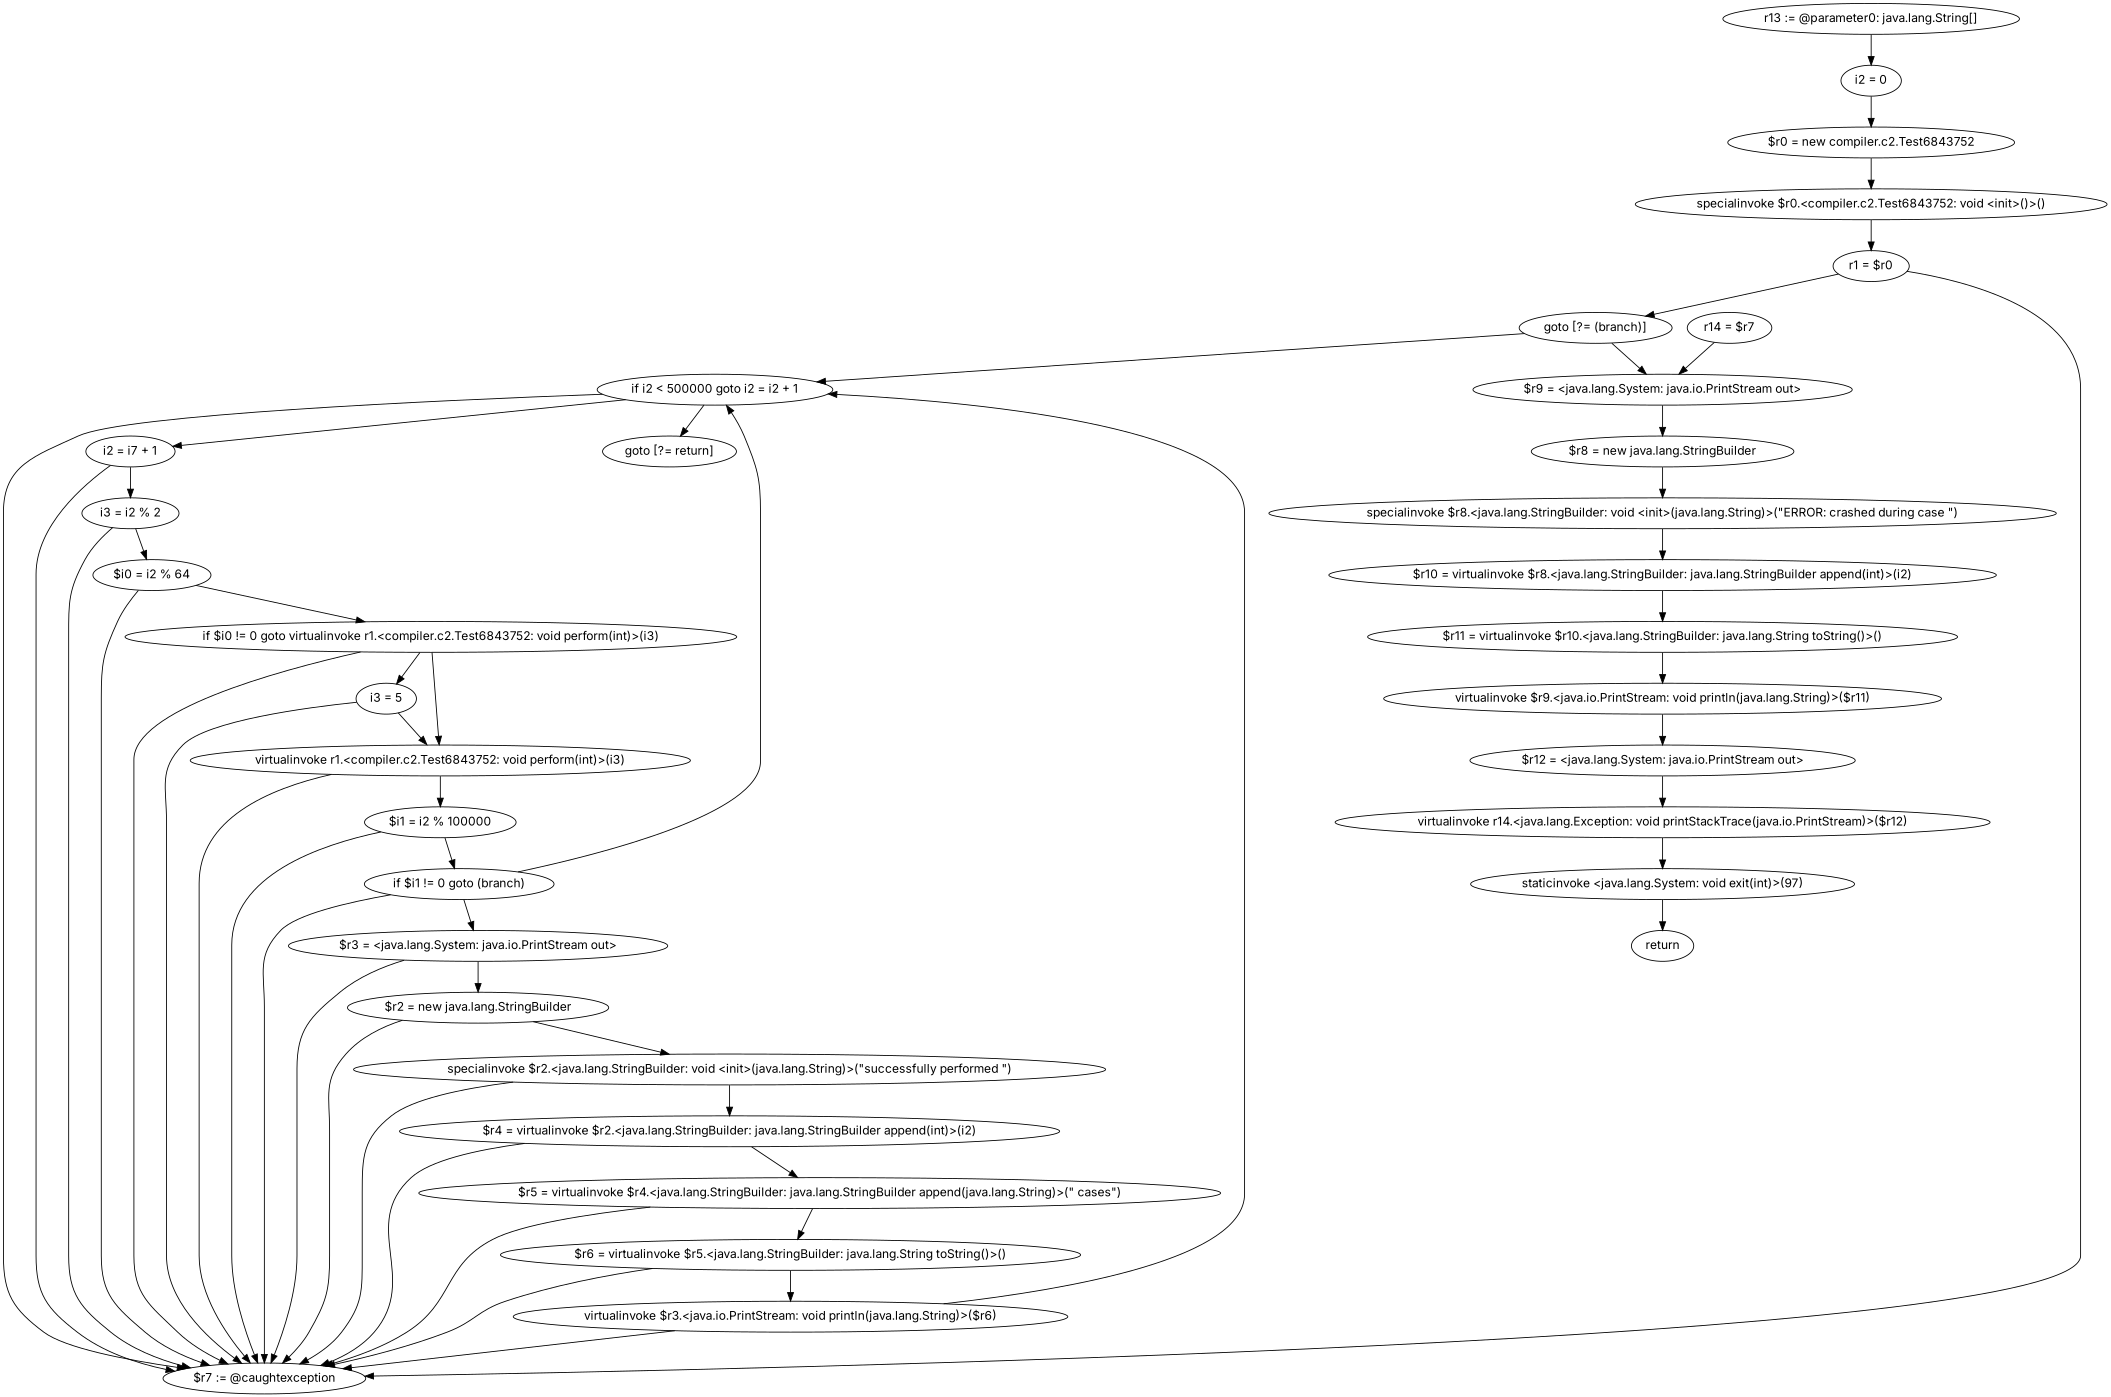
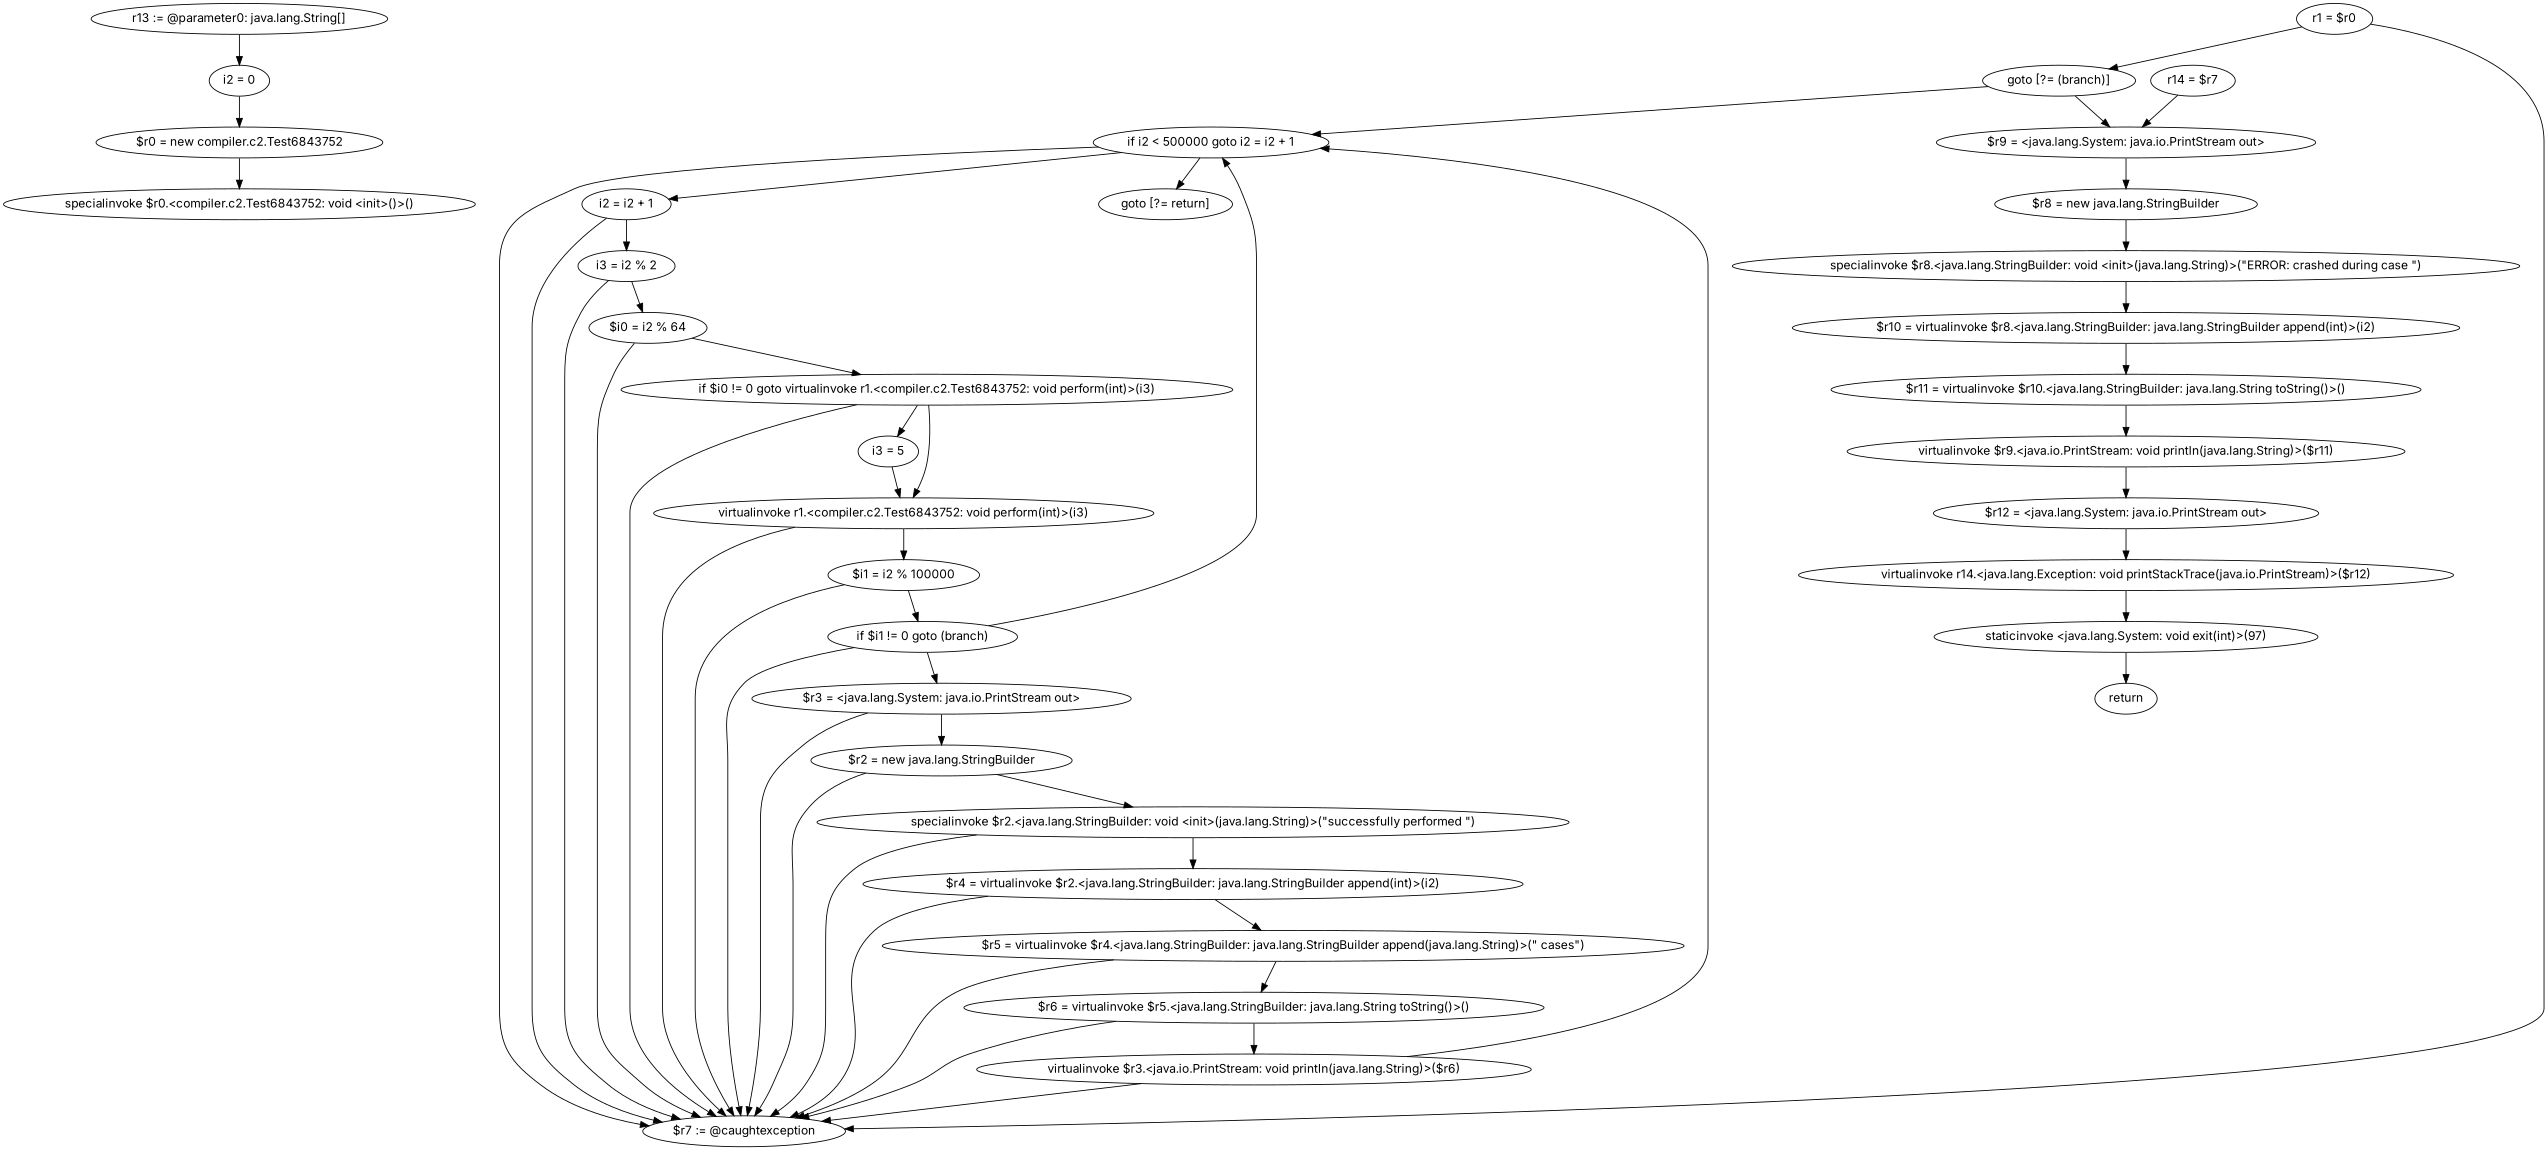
(1871, 231) -> none
(130, 451) -> (627, 204)
(167, 971) -> none
